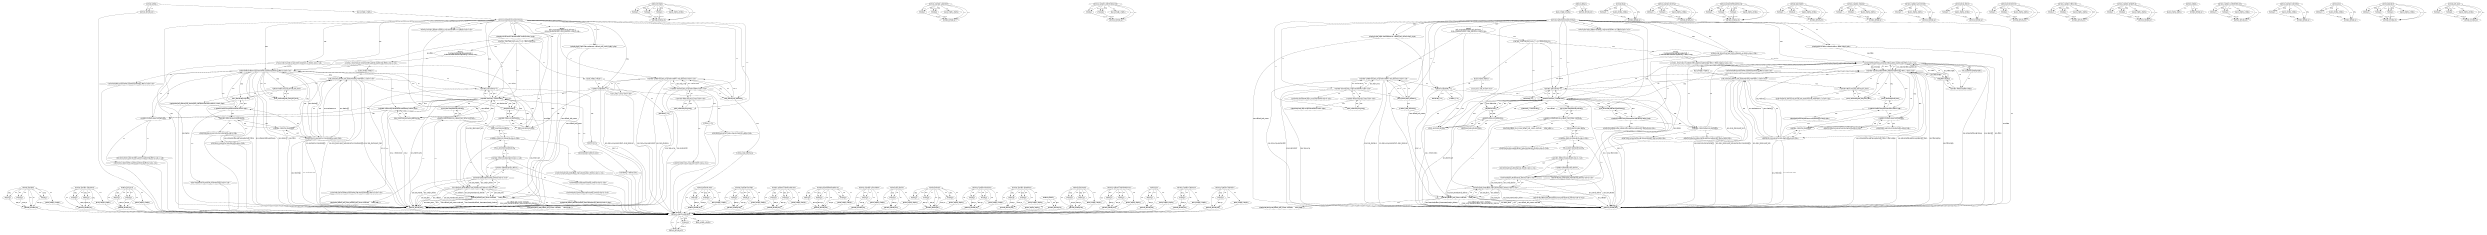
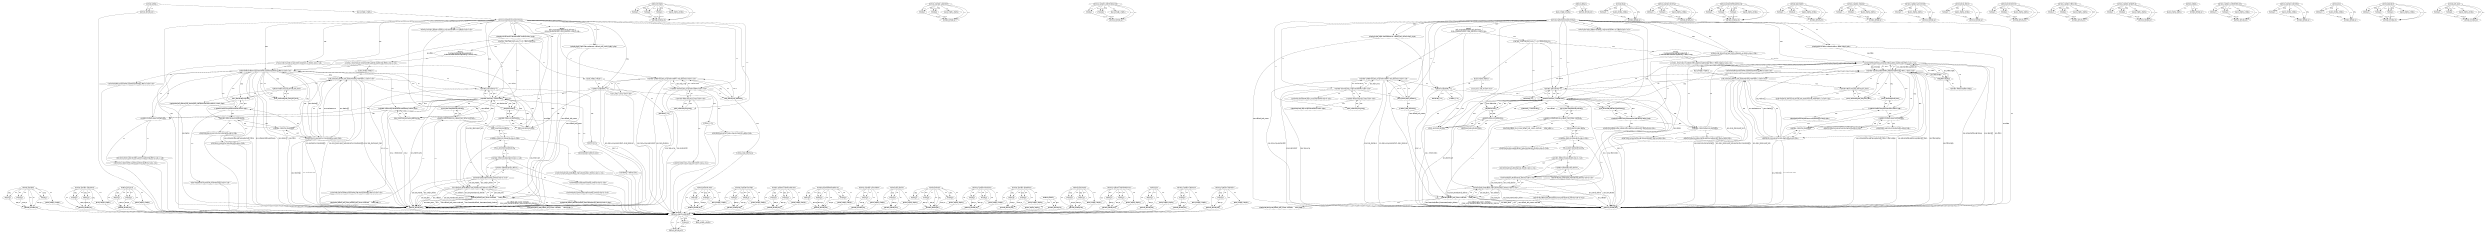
(1972, 71) -> none
(1946, 85) -> none
